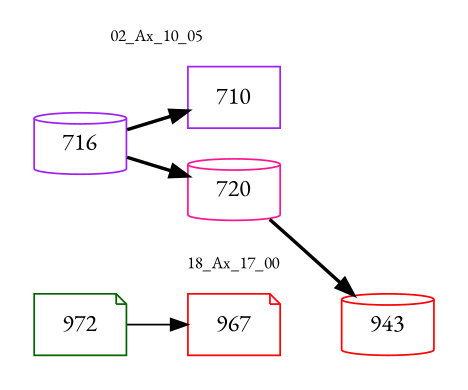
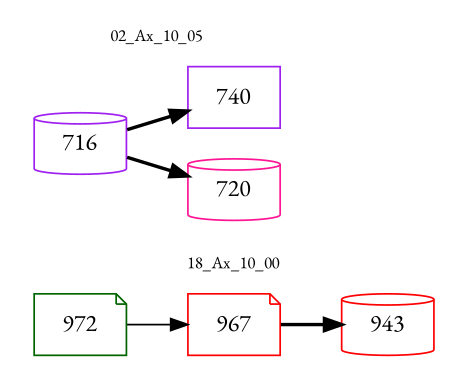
(234, 97) -> (234, 97)
(314, 259) -> (303, 325)
(234, 264) -> (234, 264)
